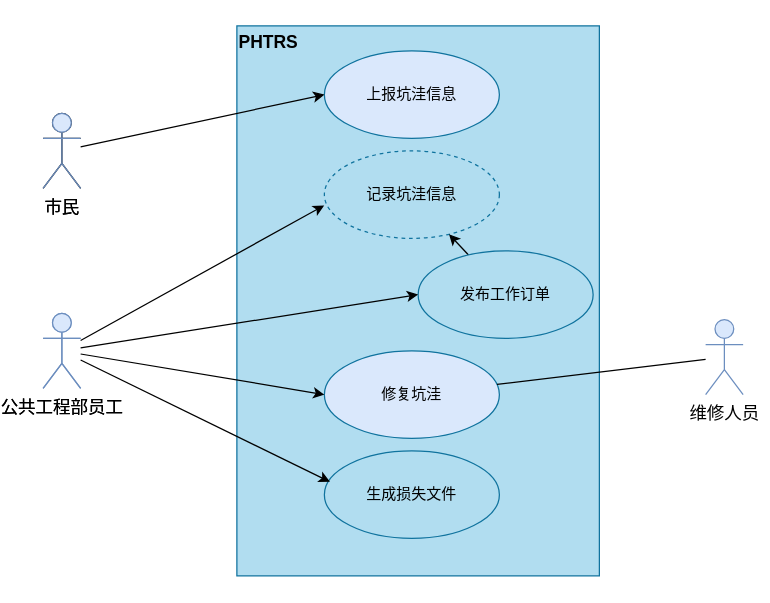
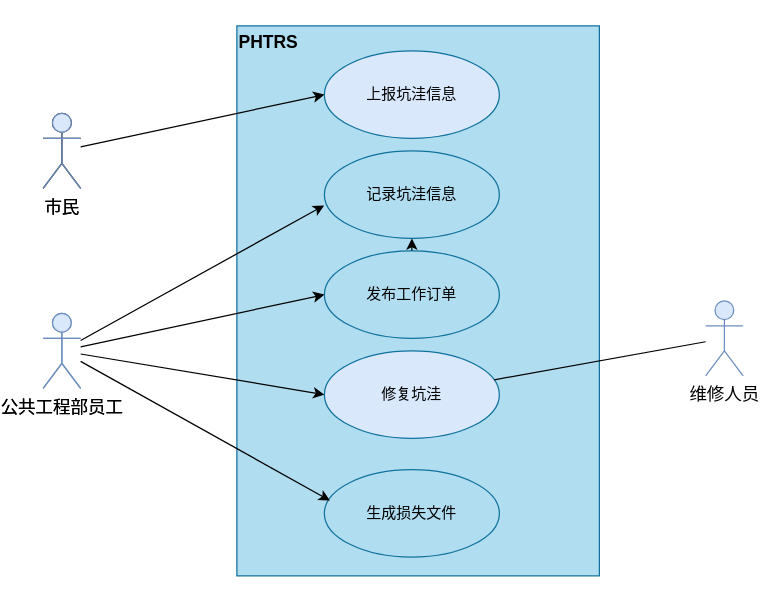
(412, 194) -> (412, 194)
(506, 294) -> (412, 294)
(724, 357) -> (724, 338)
(412, 494) -> (412, 513)
